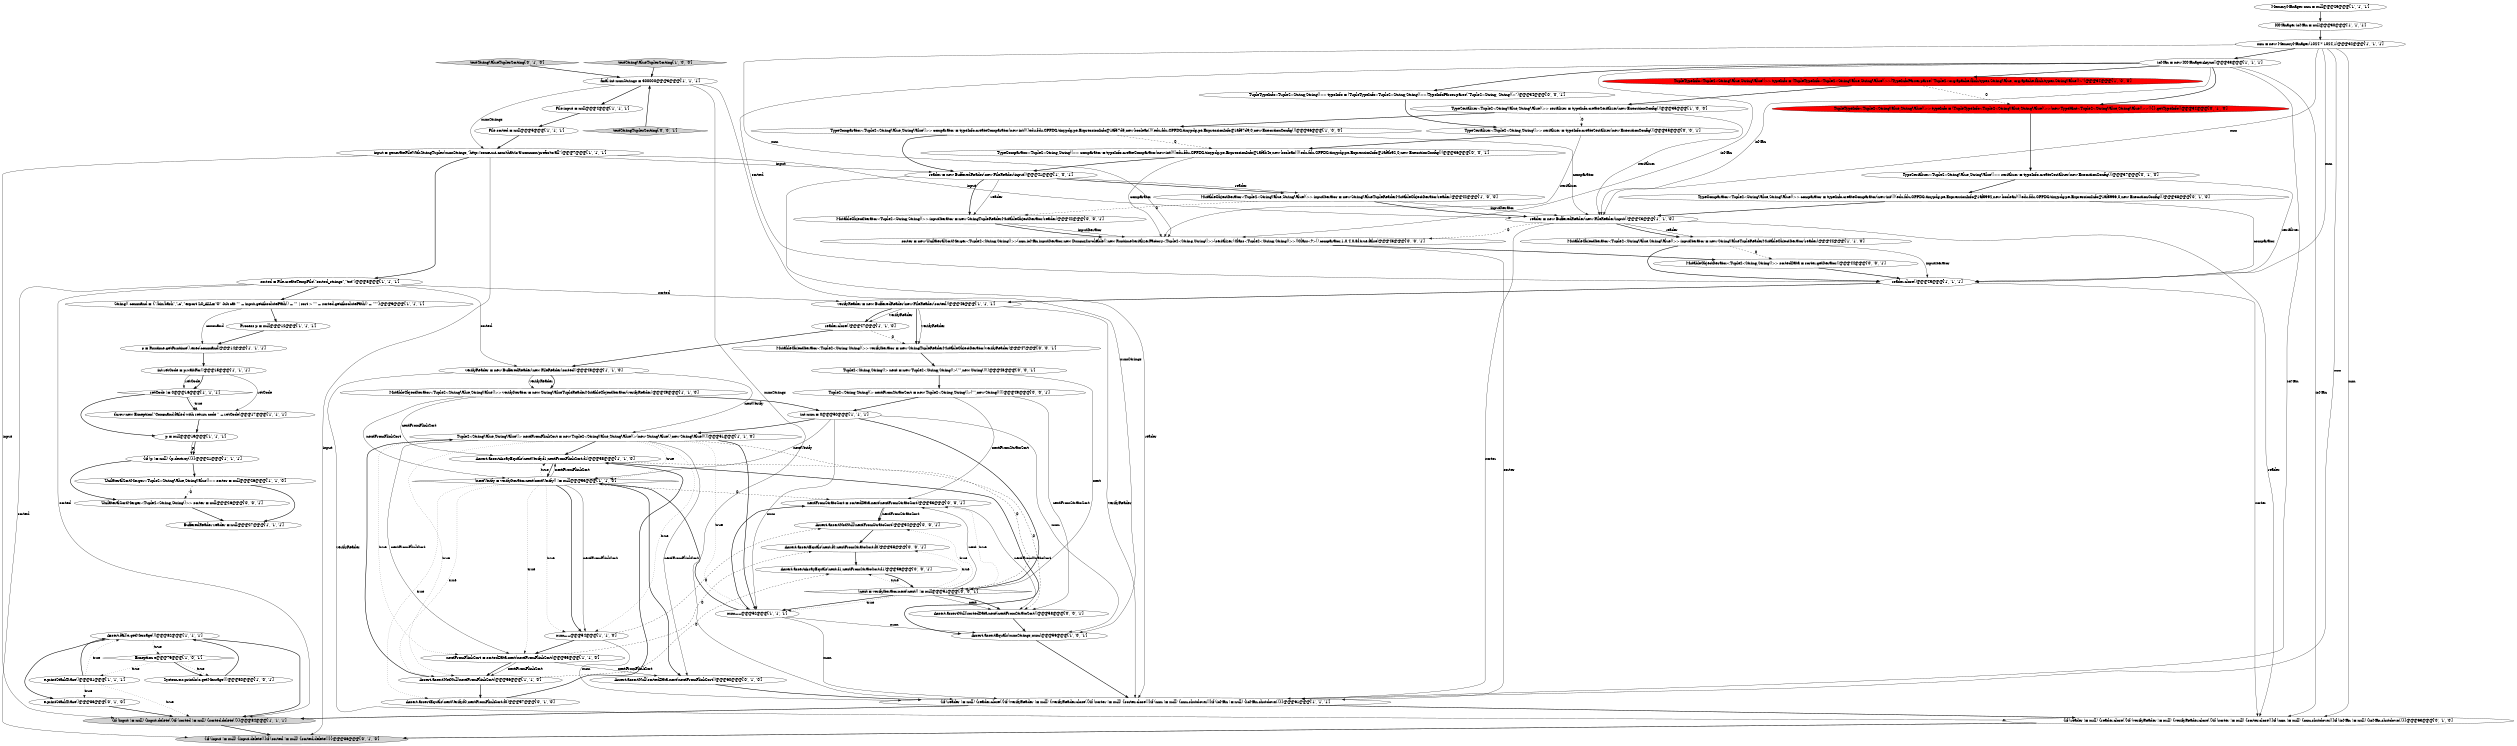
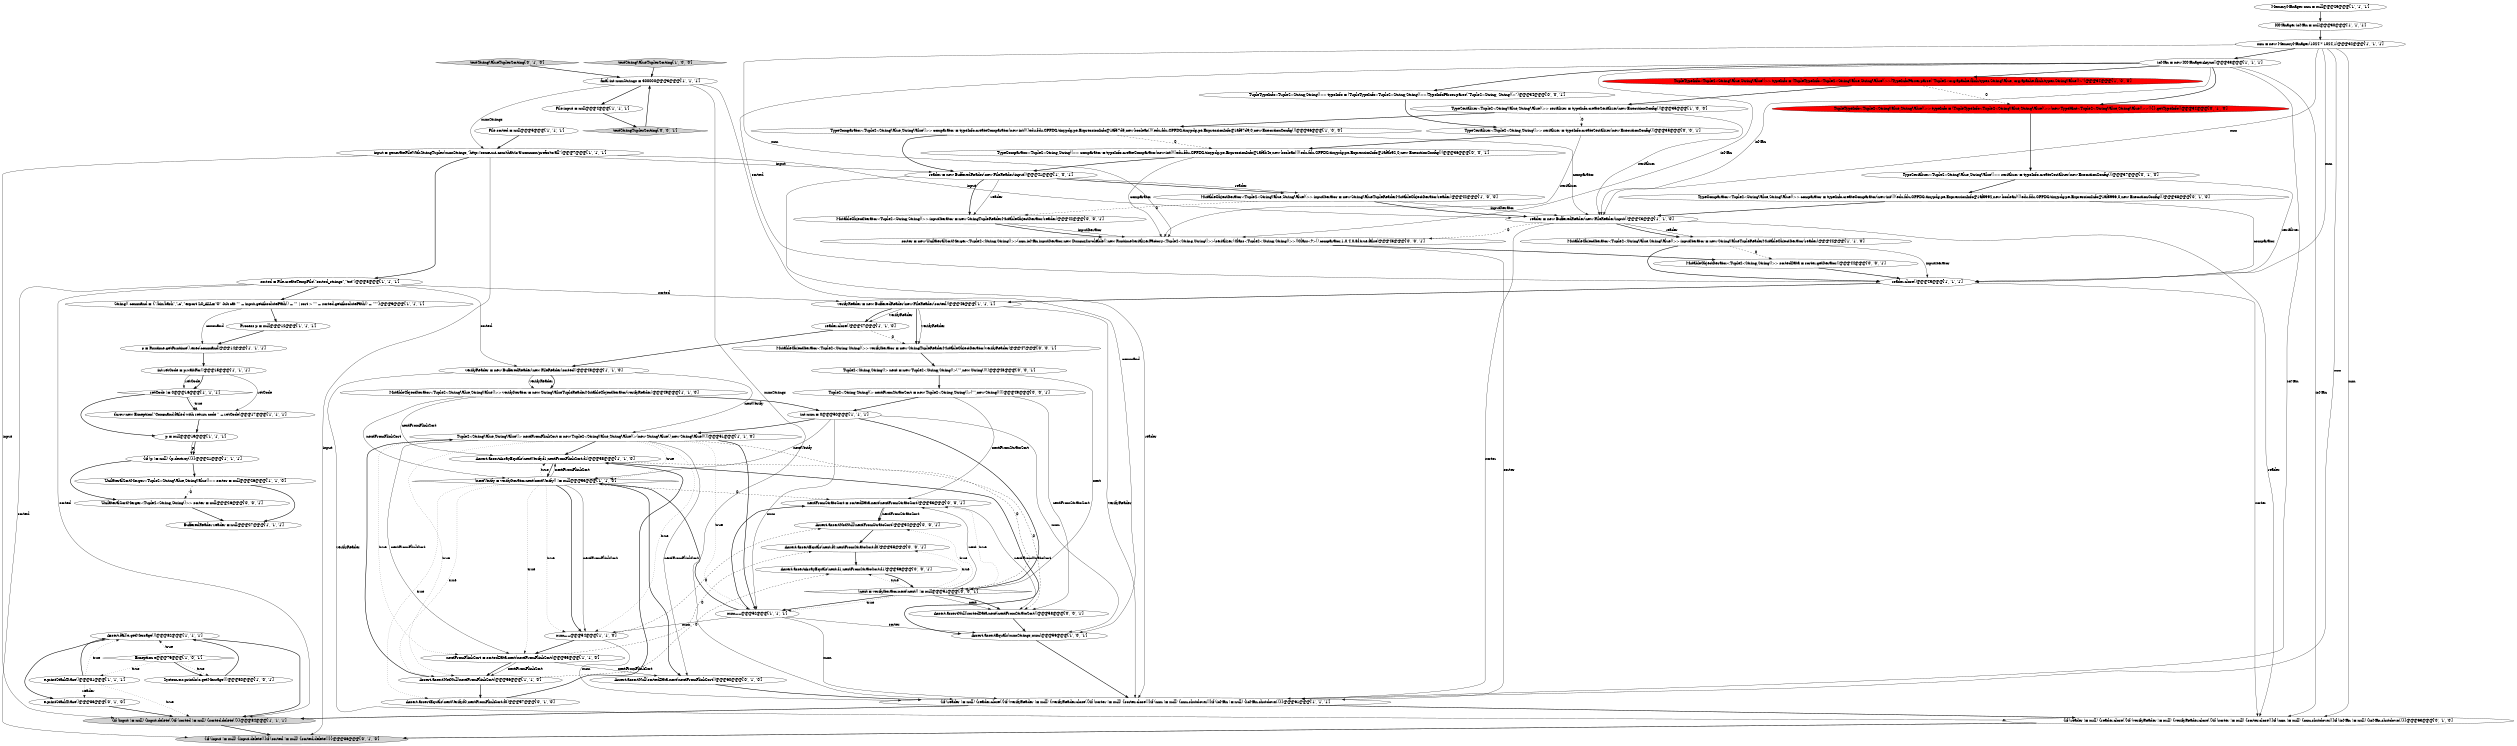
(561, 119) -> (618, 120)
(1131, 360) -> (1131, 360)
none -> (673, 625)
(894, 625) -> (894, 625)
(153, 647) -> (164, 648)
(88, 691) -> (88, 691)
